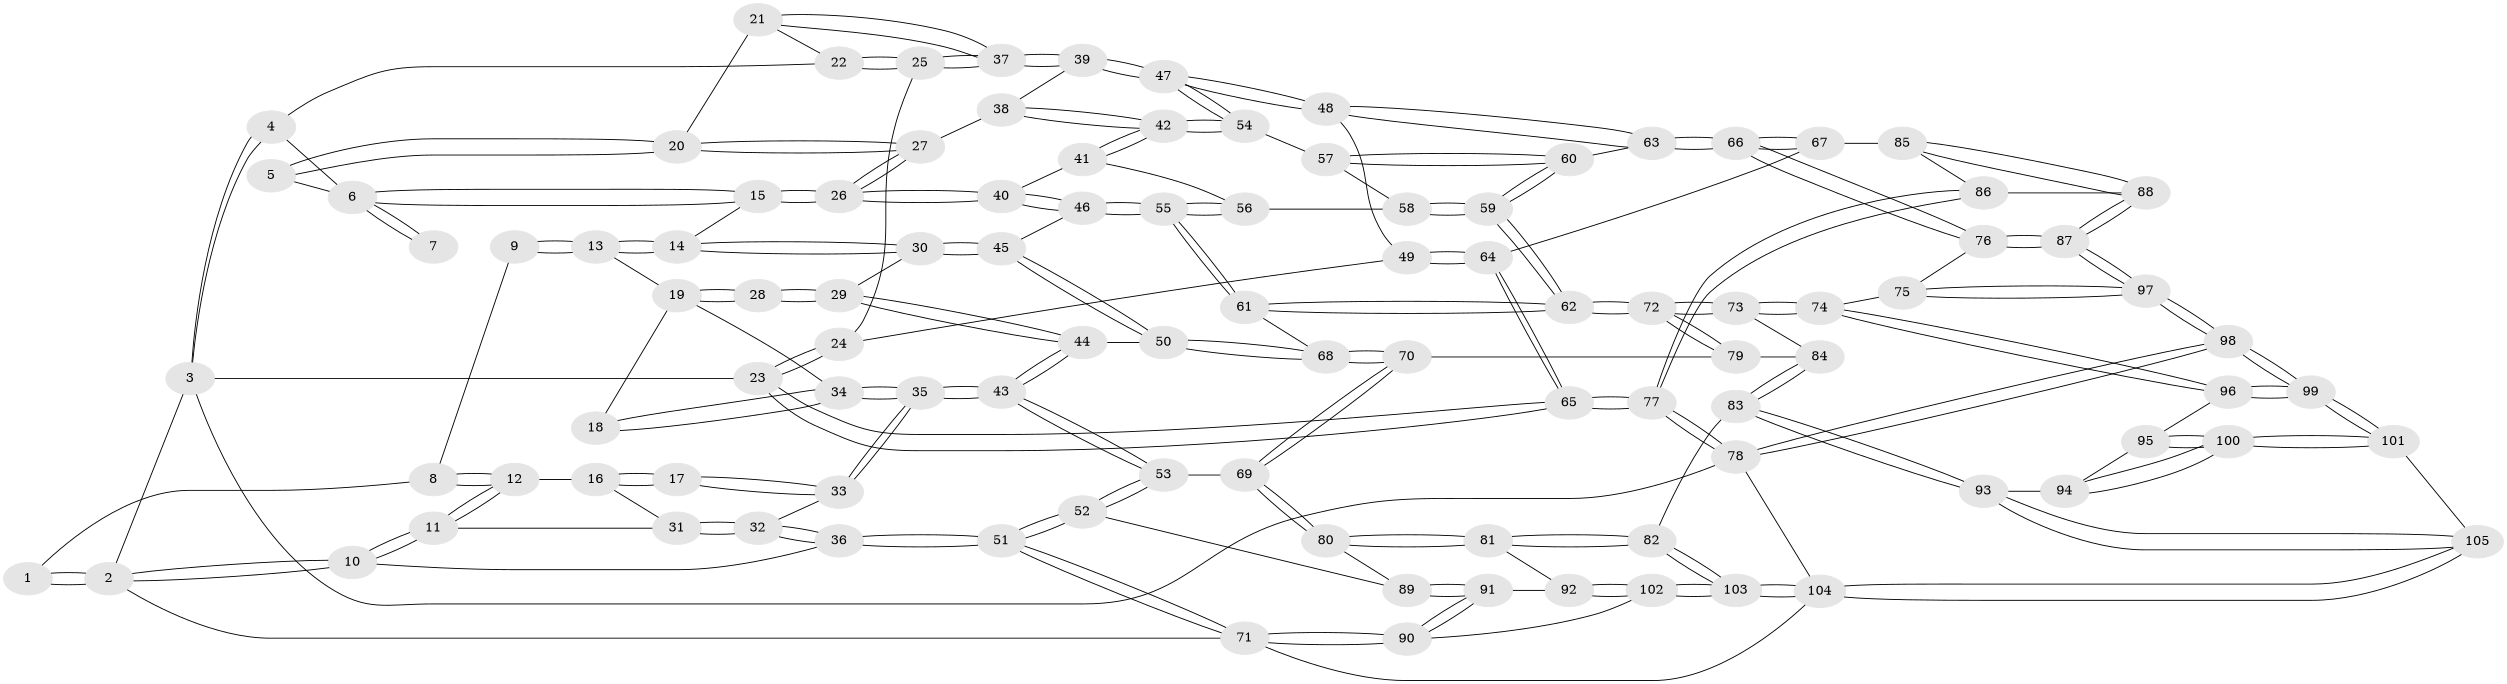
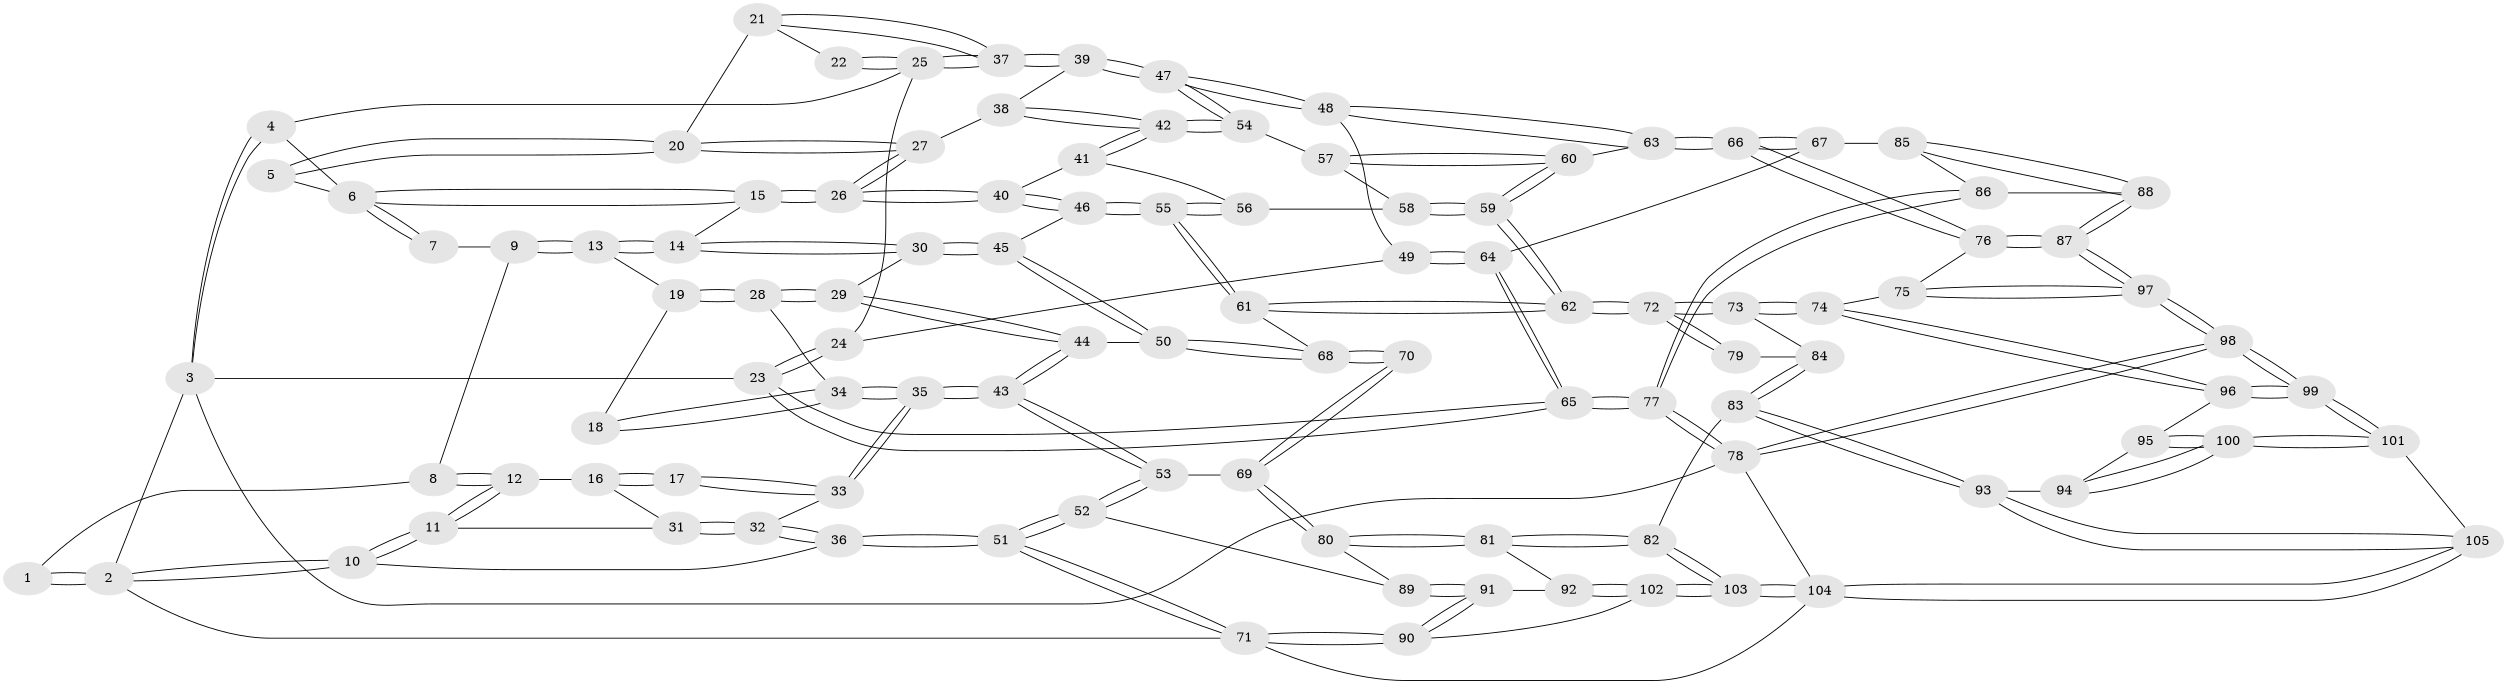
(546, 67) -> (599, 105)
none -> (474, 247)
(761, 341) -> (797, 345)
(1571, 357) -> none
